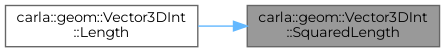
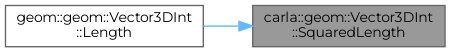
(102, 26) -> (104, 26)
